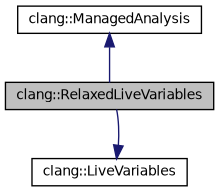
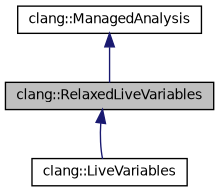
(119, 127) -> (101, 141)
